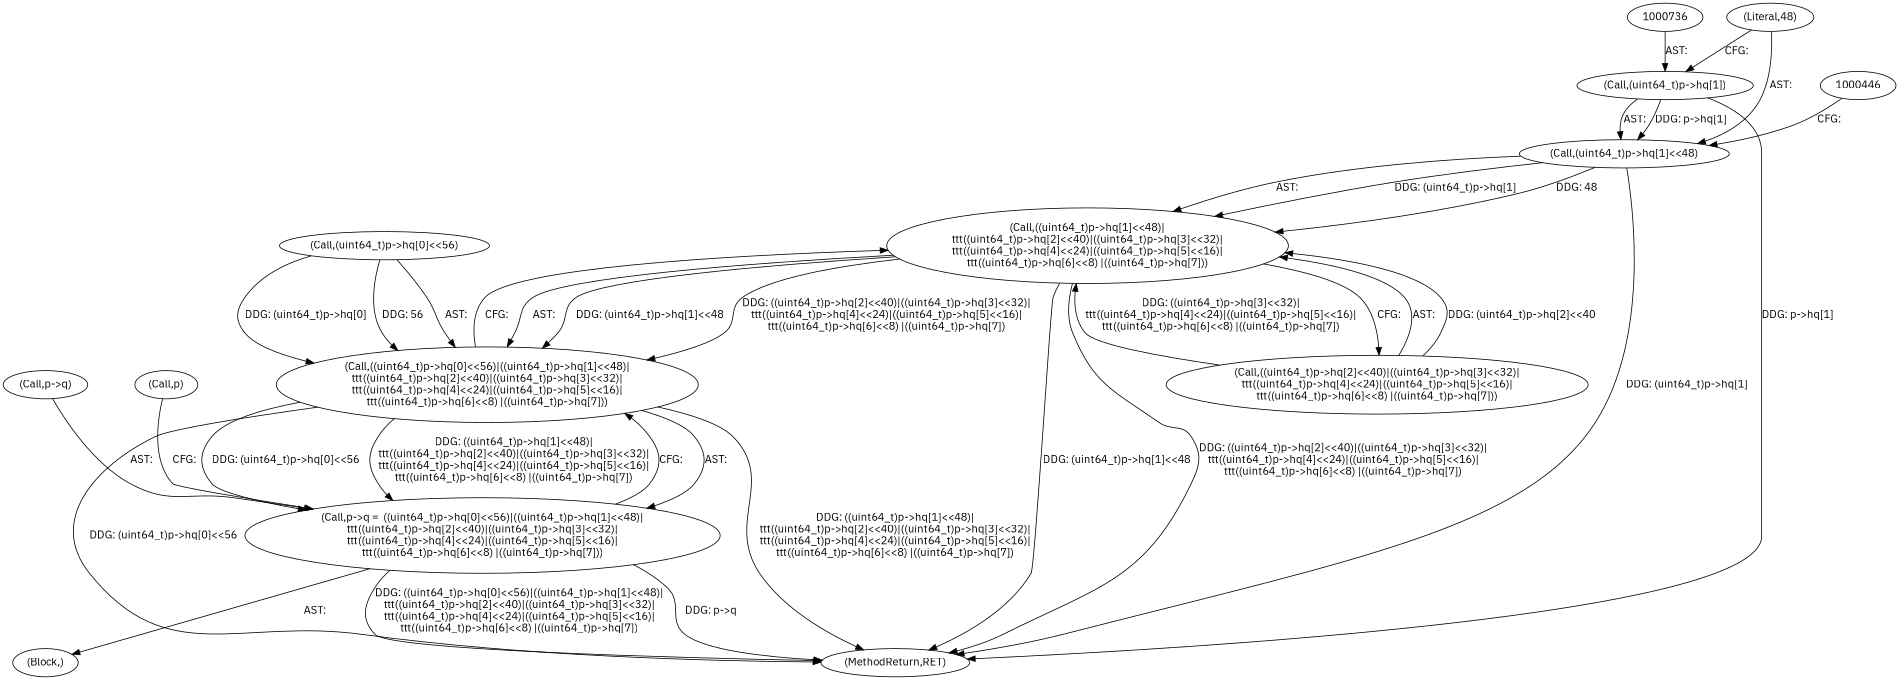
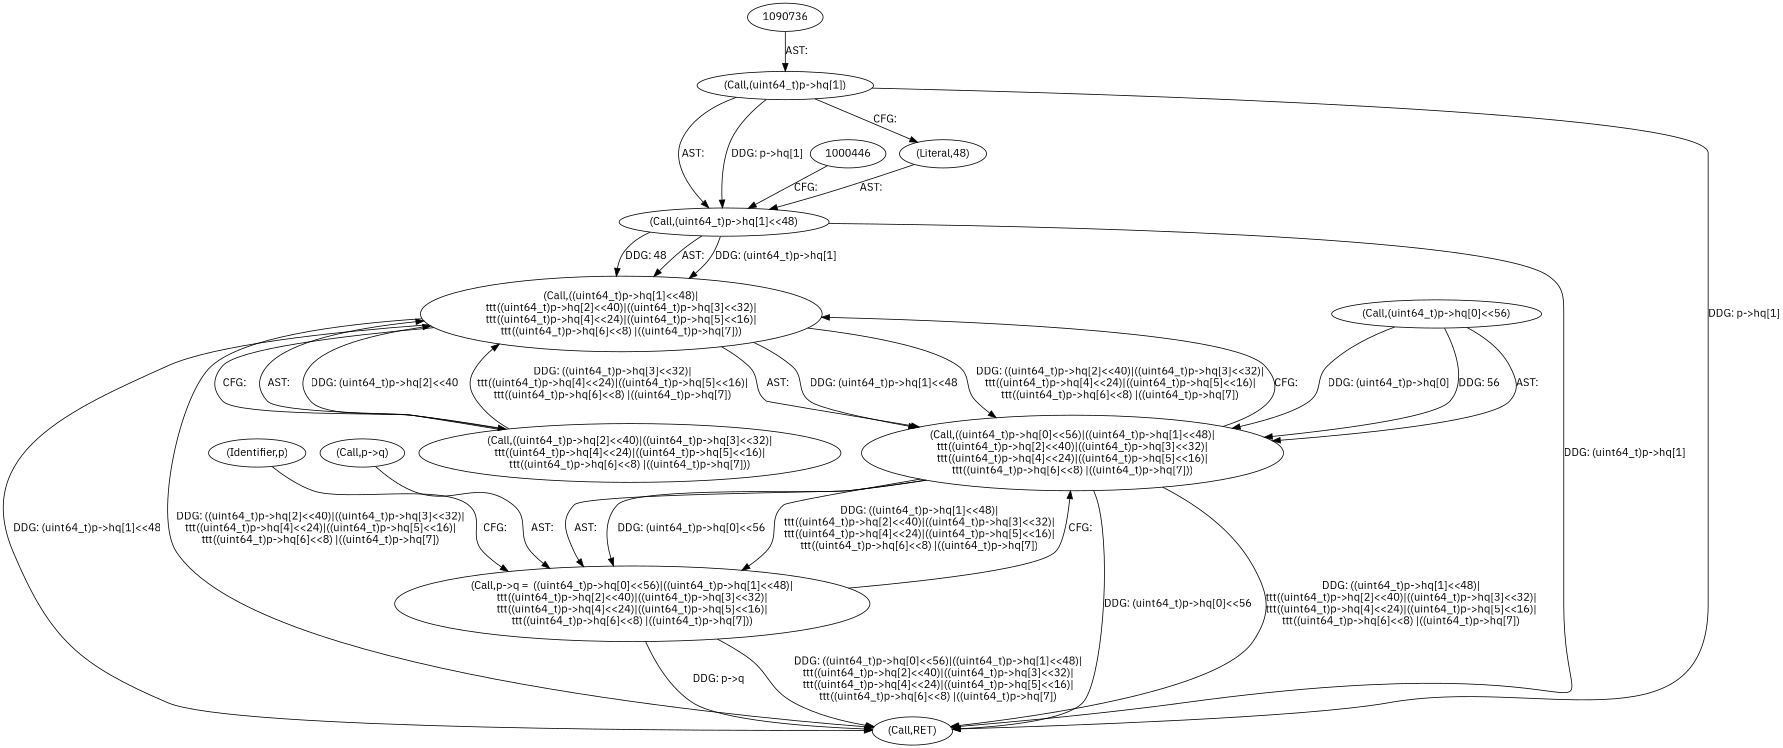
(1665, 17) -> (785, 17)
(1722, 49) -> (863, 119)
(166, 385) -> (257, 453)
(45, 663) -> none
(895, 663) -> (912, 731)
